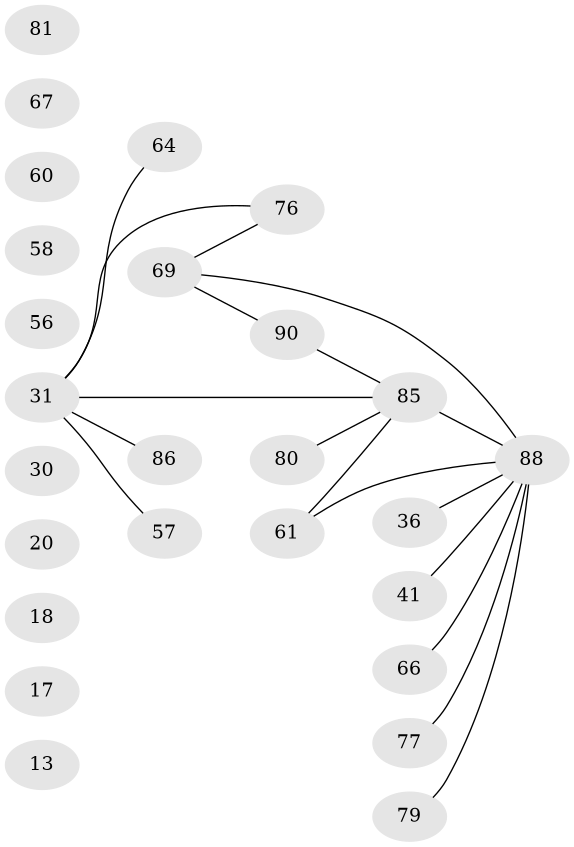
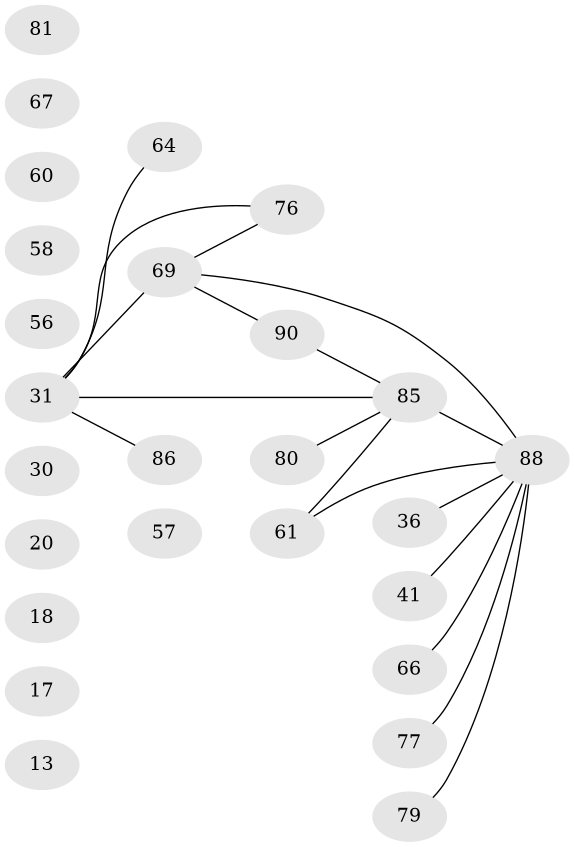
(103, 465) -> (104, 335)
